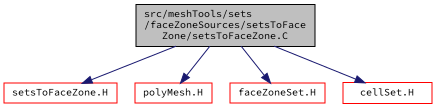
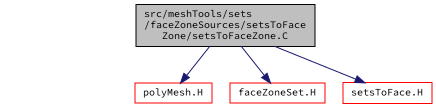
(60, 93) -> none
(388, 93) -> (388, 93)
